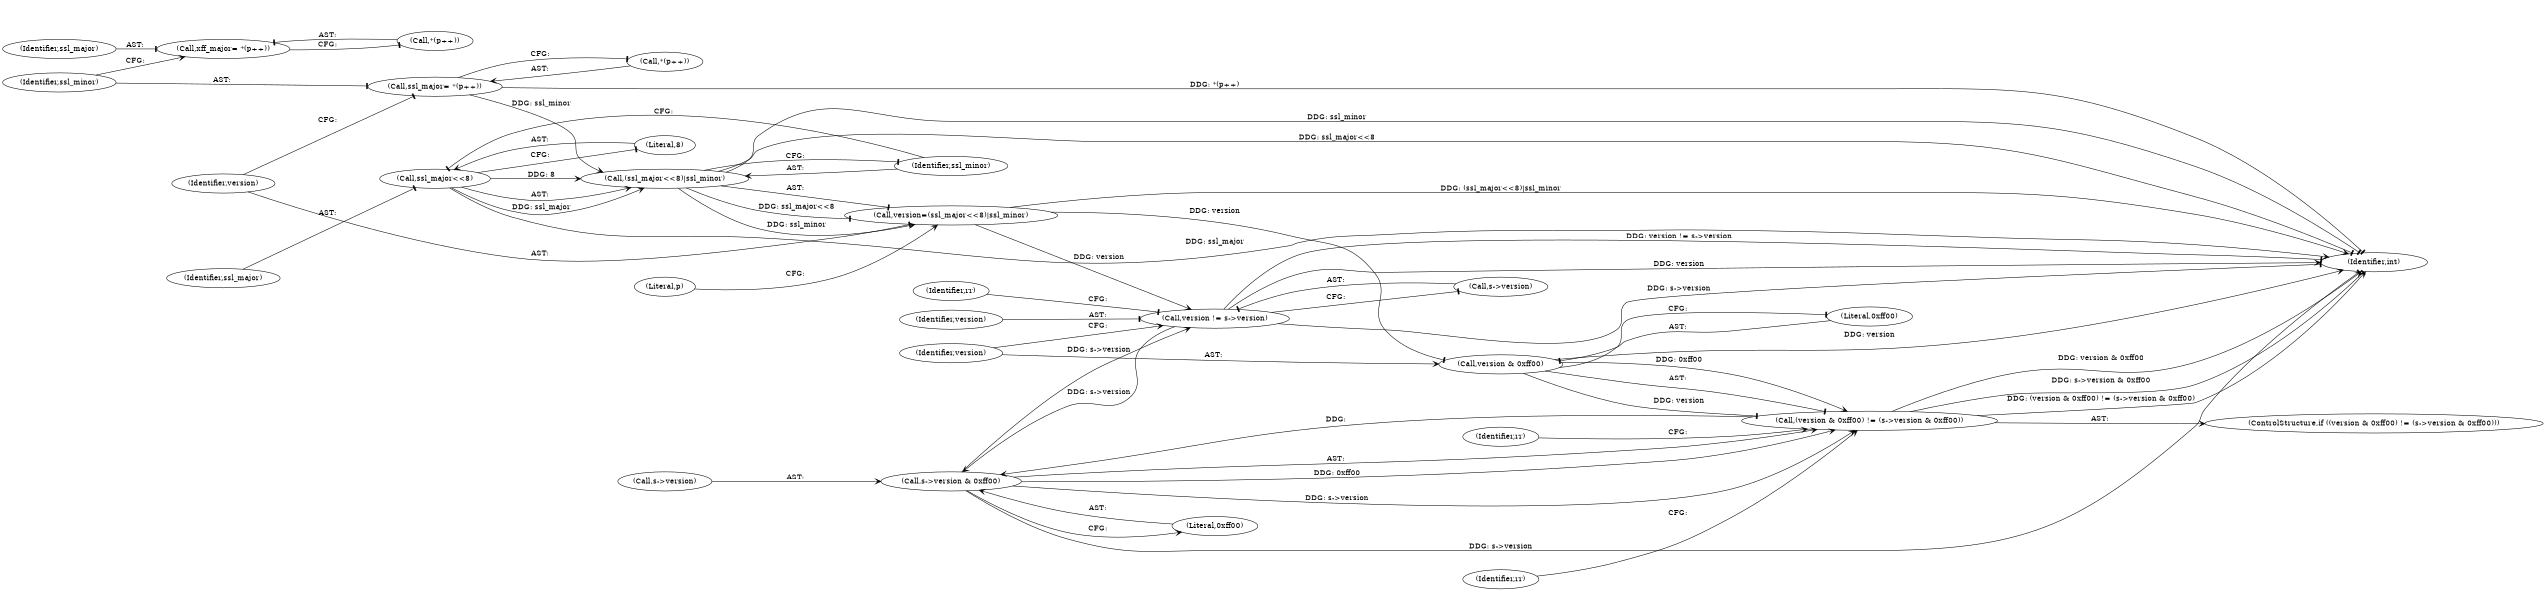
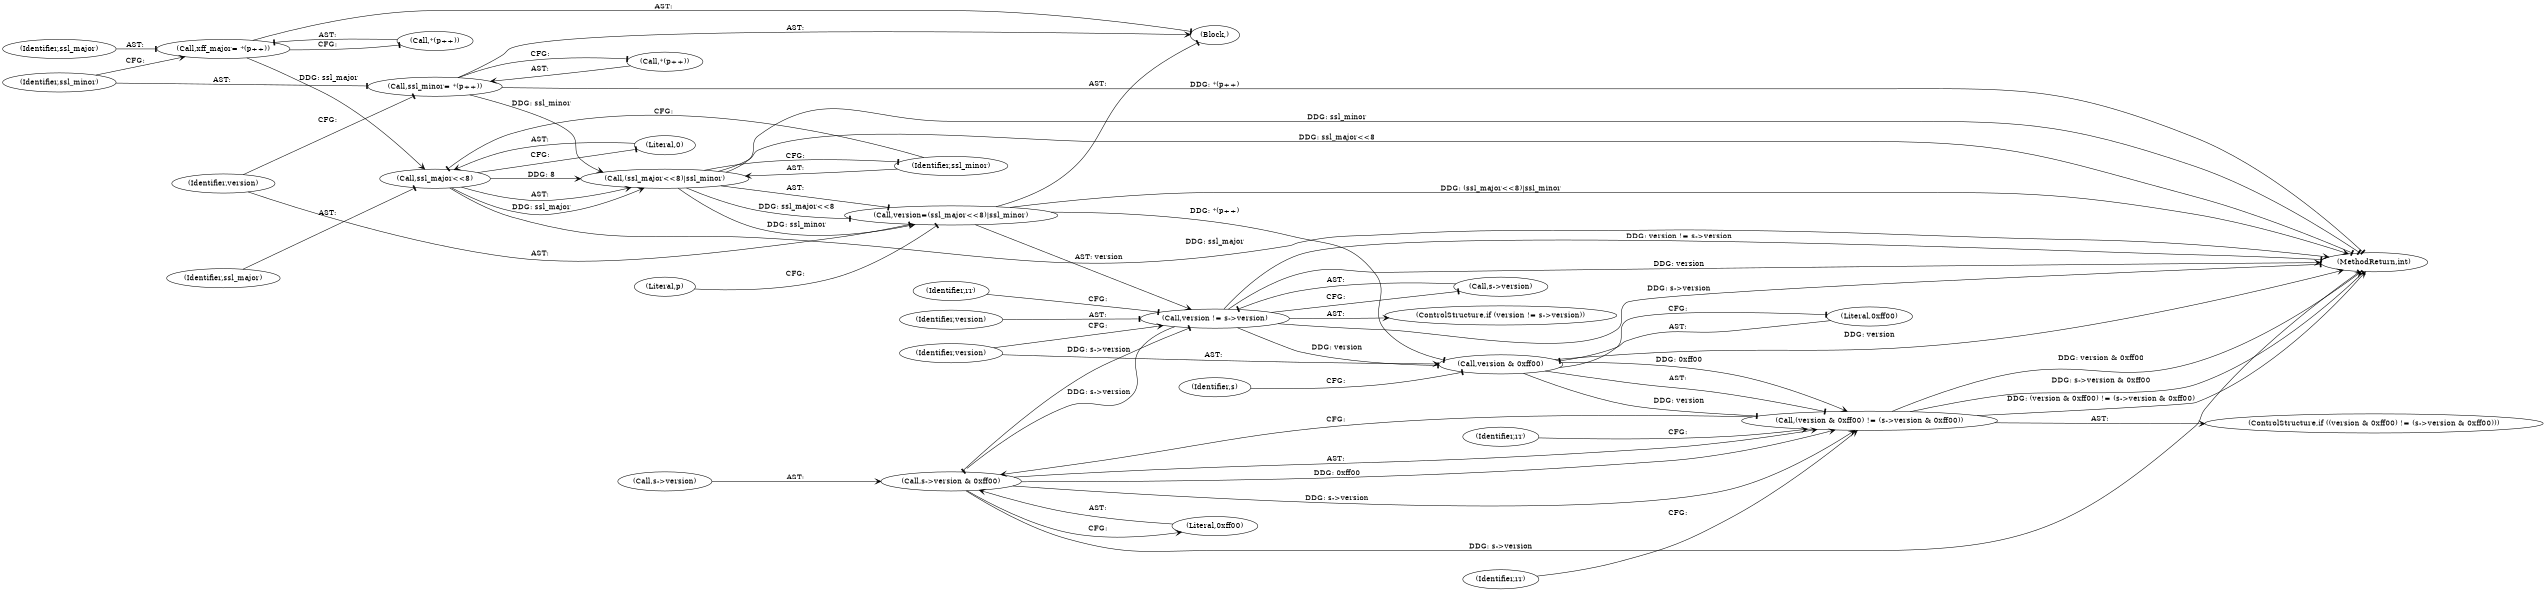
none -> (1215, 35)
(435, 87) -> (435, 87)
none -> (340, 102)
(665, 145) -> (665, 145)
(1215, 211) -> (1215, 211)
(1099, 257) -> (1099, 257)
(2374, 262) -> (2374, 262)
(821, 281) -> (821, 281)
none -> (1501, 315)
none -> (1335, 358)
(1066, 387) -> (1066, 387)
none -> (1215, 387)
(1087, 403) -> (1087, 403)
(1337, 419) -> (1337, 419)
